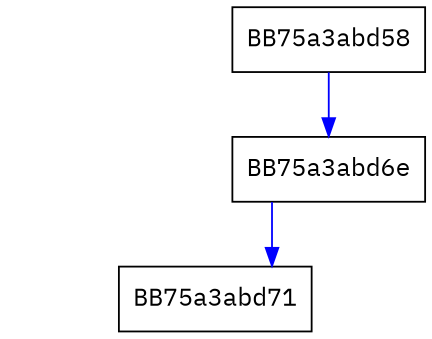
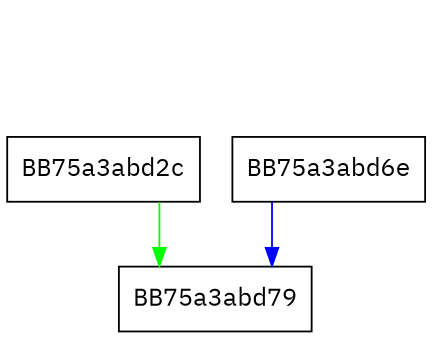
(329, 40) -> none
none -> (104, 169)
(215, 299) -> (215, 299)
